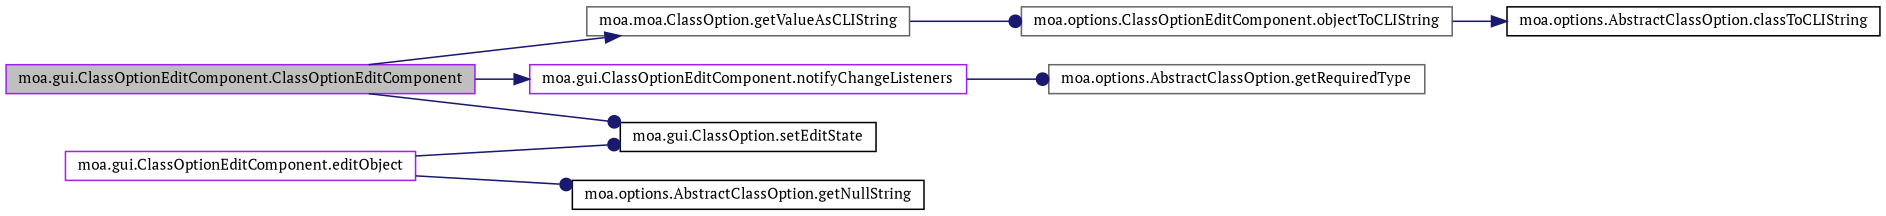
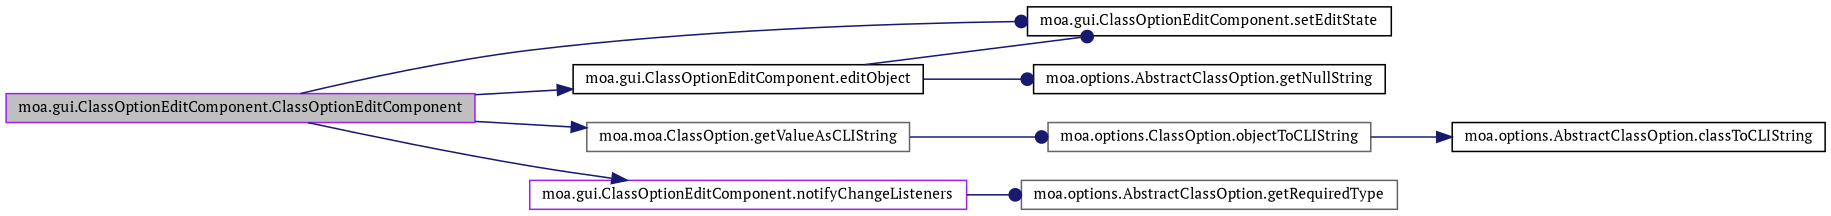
(1237, 21) -> (1209, 137)
none -> (516, 92)
(748, 137) -> (1209, 21)
(241, 166) -> (748, 79)
